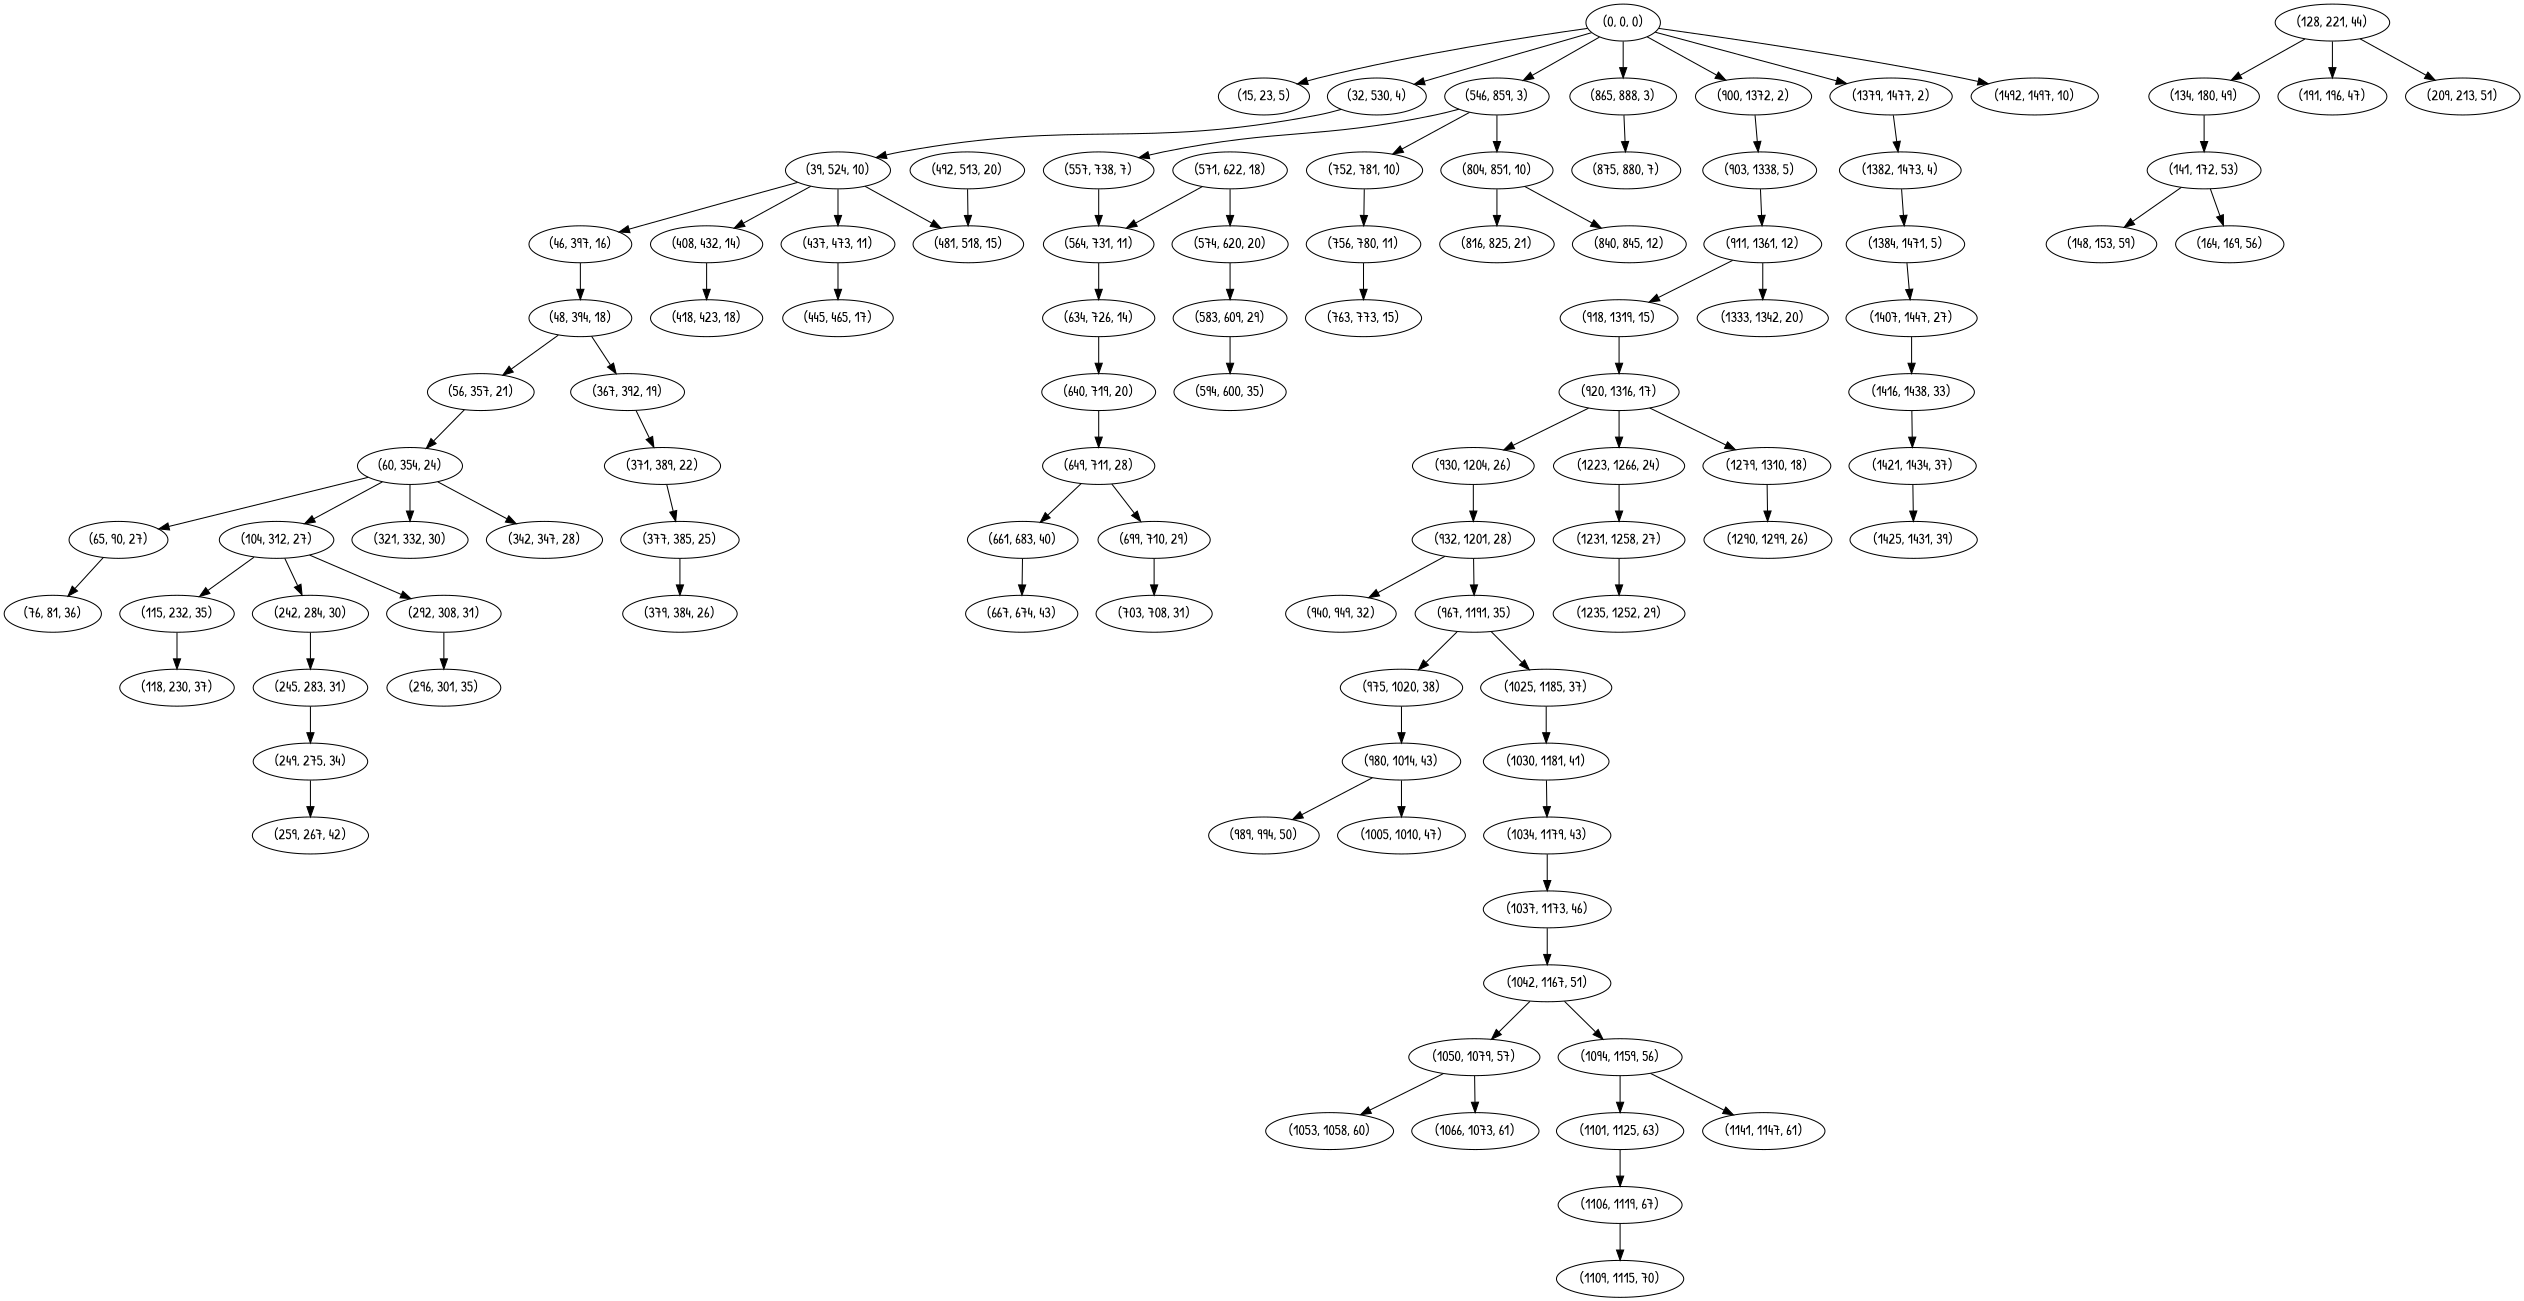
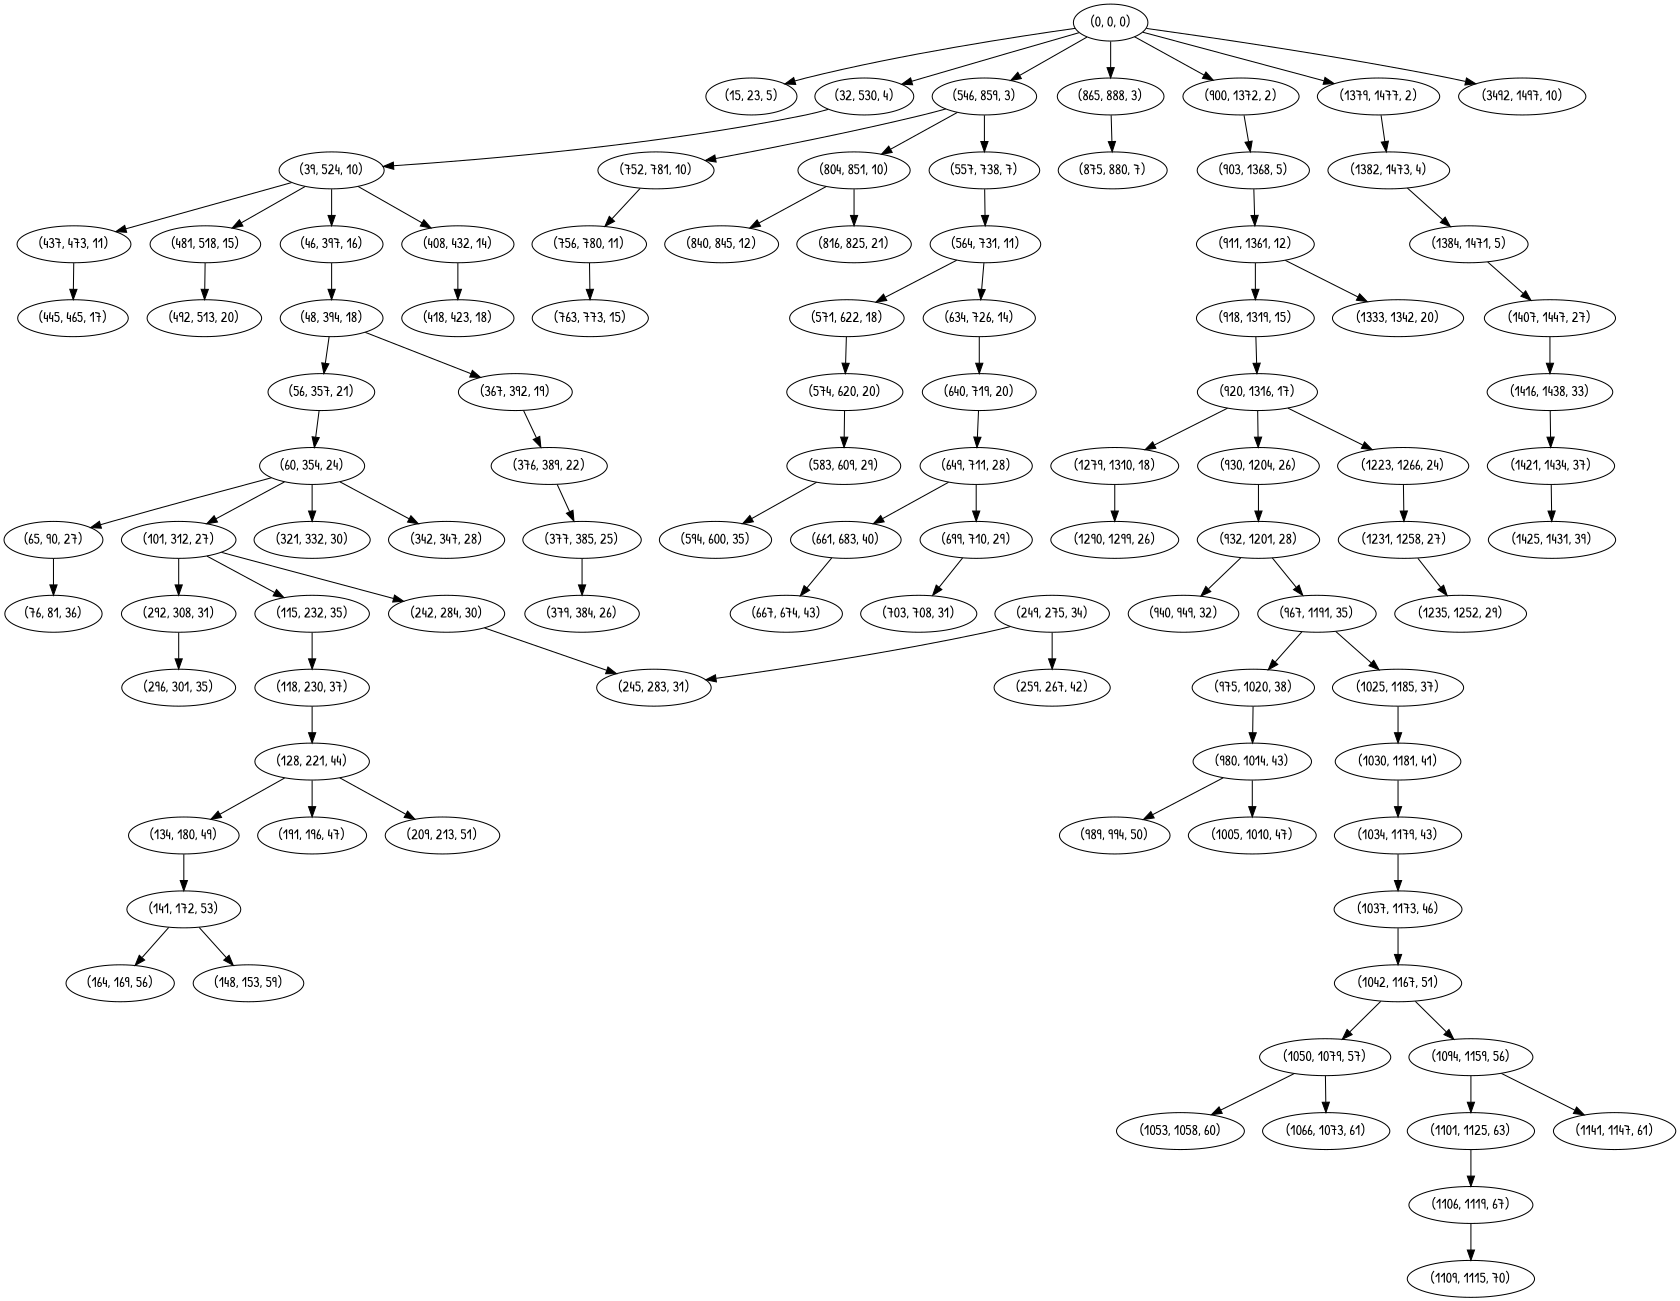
(2035, 96) -> (1522, 96)
(1760, 170) -> (1253, 170)
(968, 202) -> (205, 276)
(1169, 205) -> (921, 279)
(662, 466) -> (549, 466)
(277, 540) -> (179, 540)
(310, 720) -> (864, 655)
none -> (312, 720)
